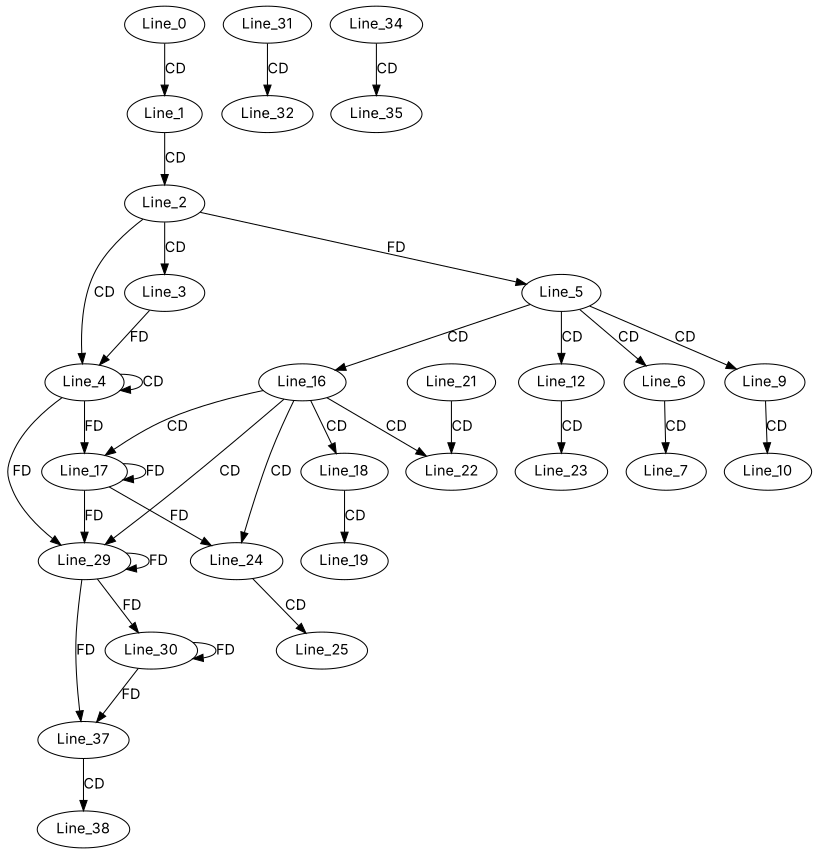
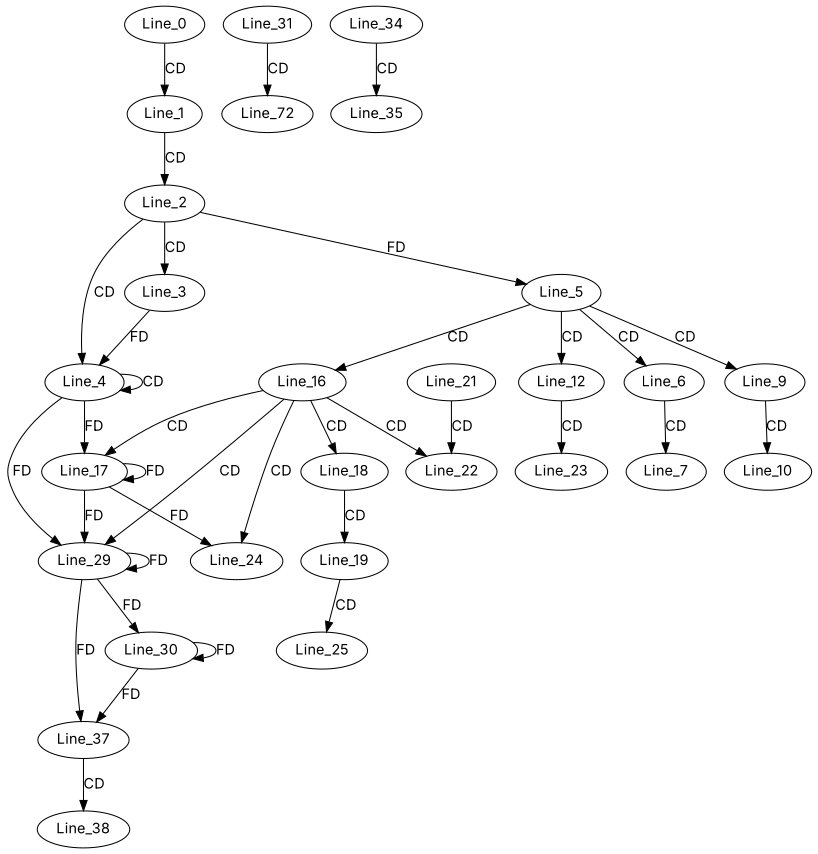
(267, 114) -> (267, 114)
(276, 602) -> (335, 601)
